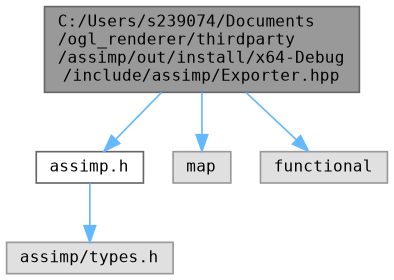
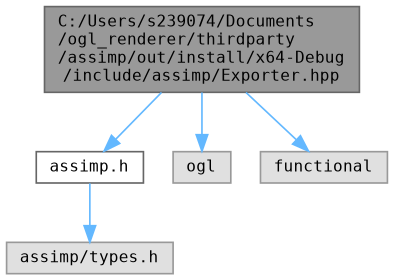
(202, 167) -> (202, 167)
